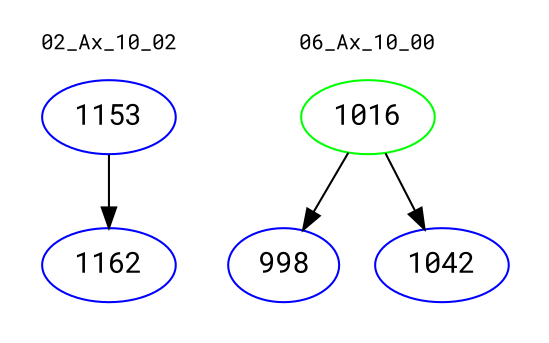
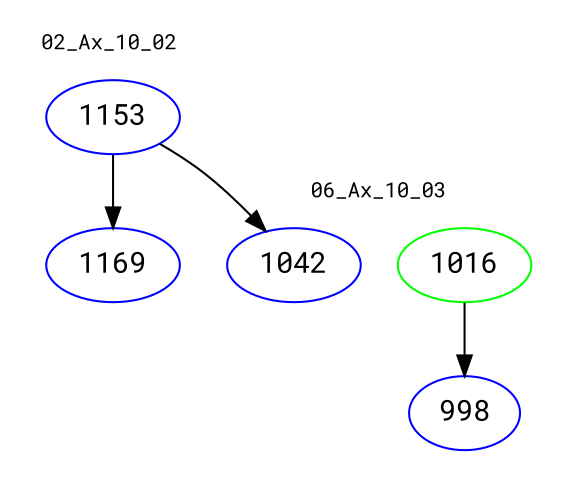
(368, 44) -> (379, 192)
(400, 182) -> (226, 191)
(109, 265) -> (113, 265)
